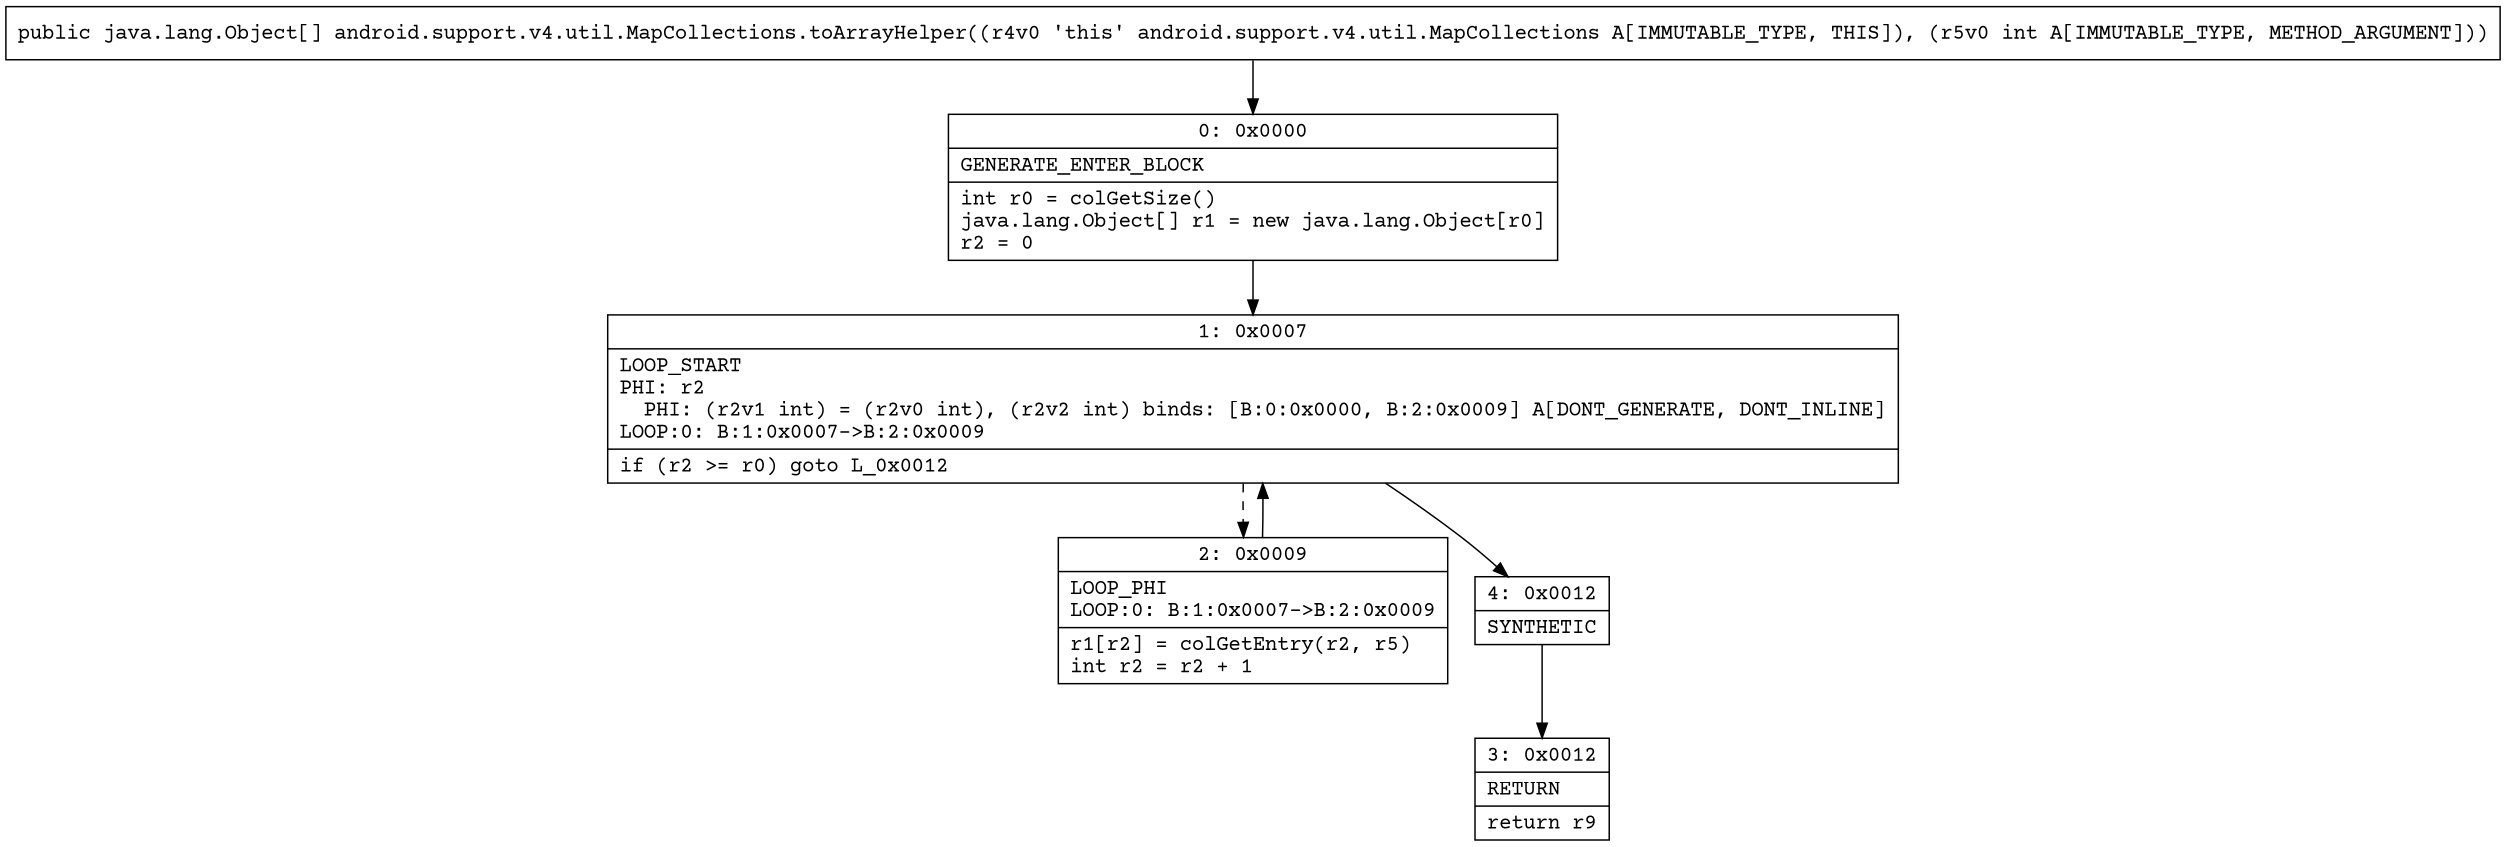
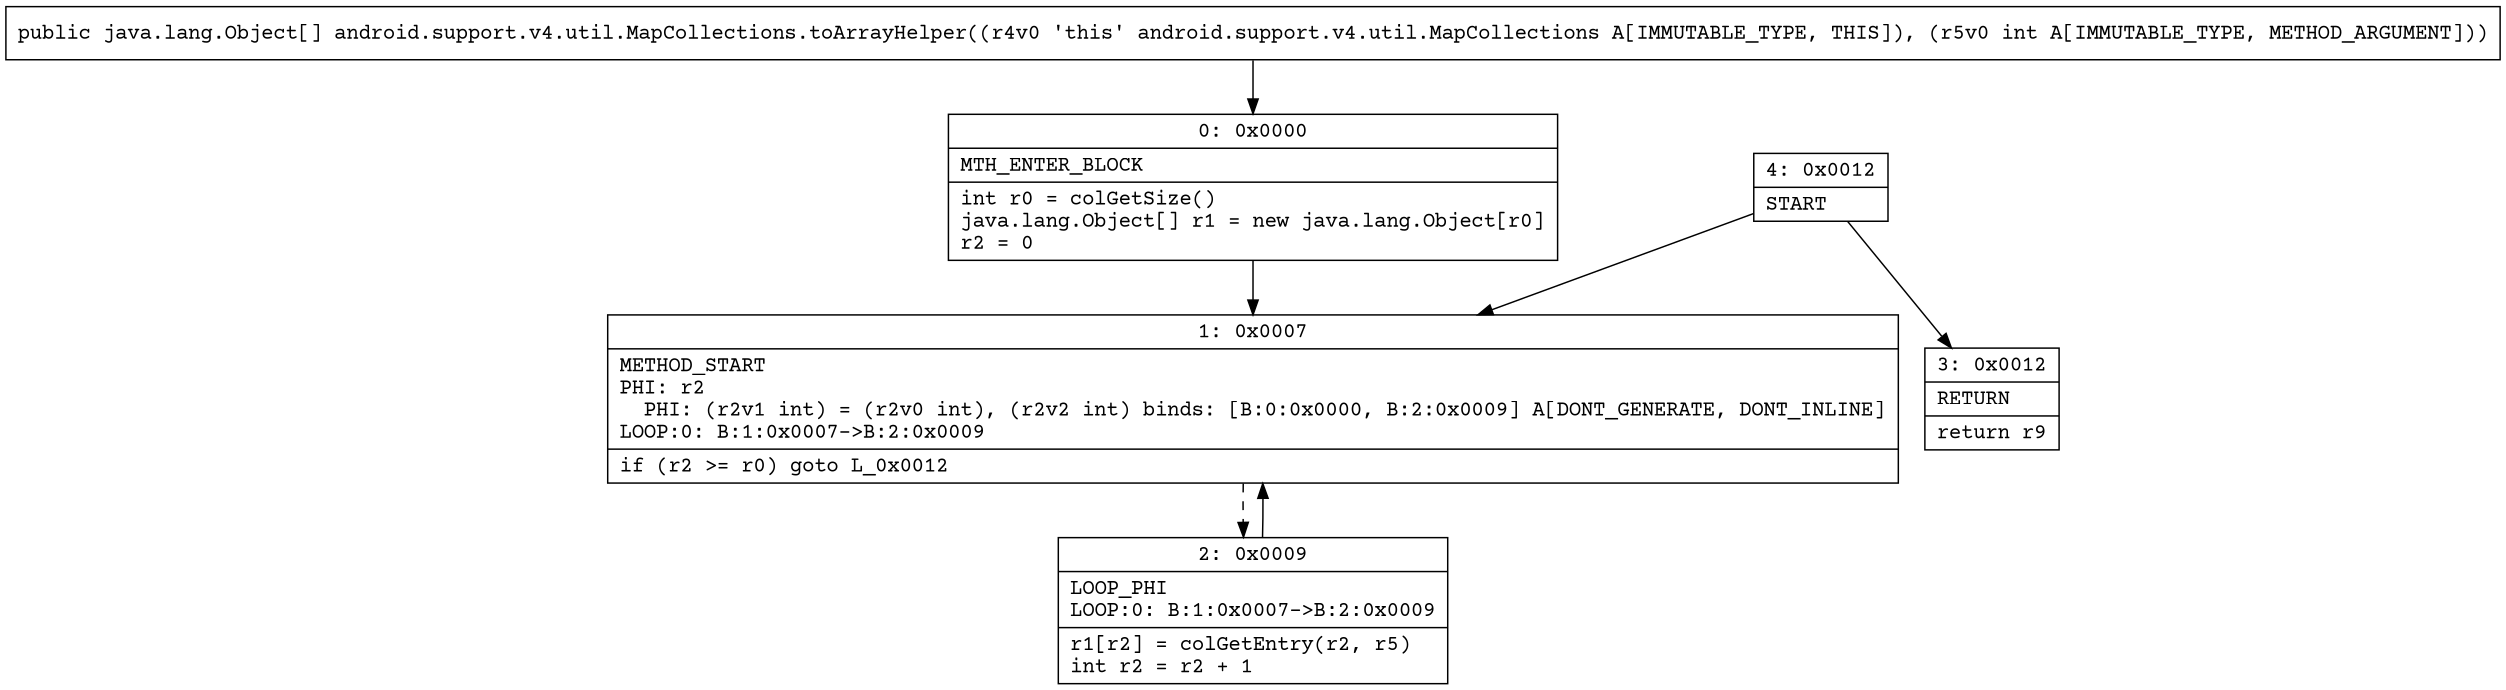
(1083, 164) -> (1052, 164)
(681, 365) -> (693, 365)
(1443, 523) -> (1623, 262)
(1542, 627) -> (1797, 204)
